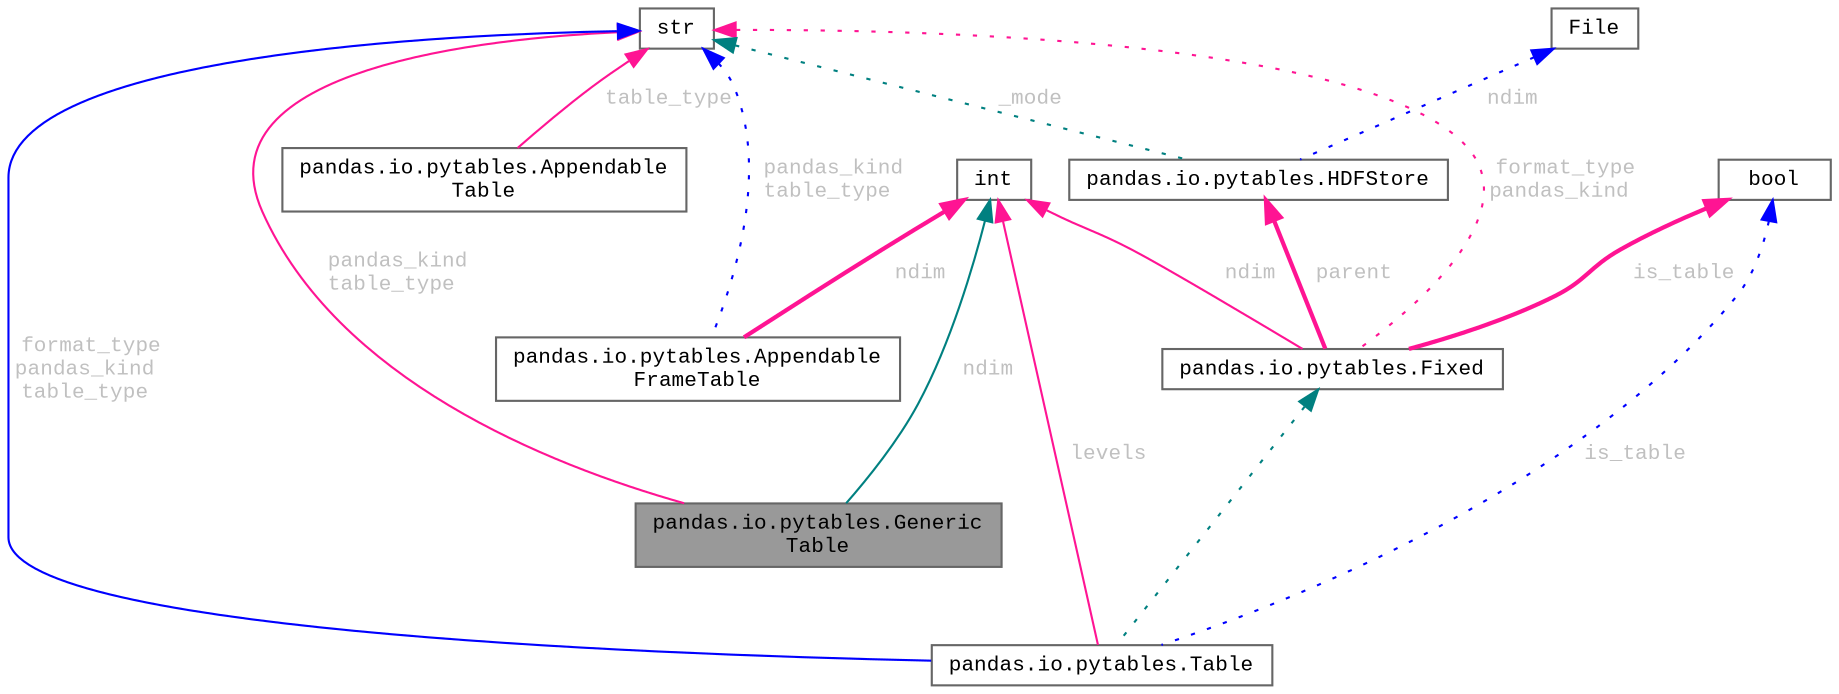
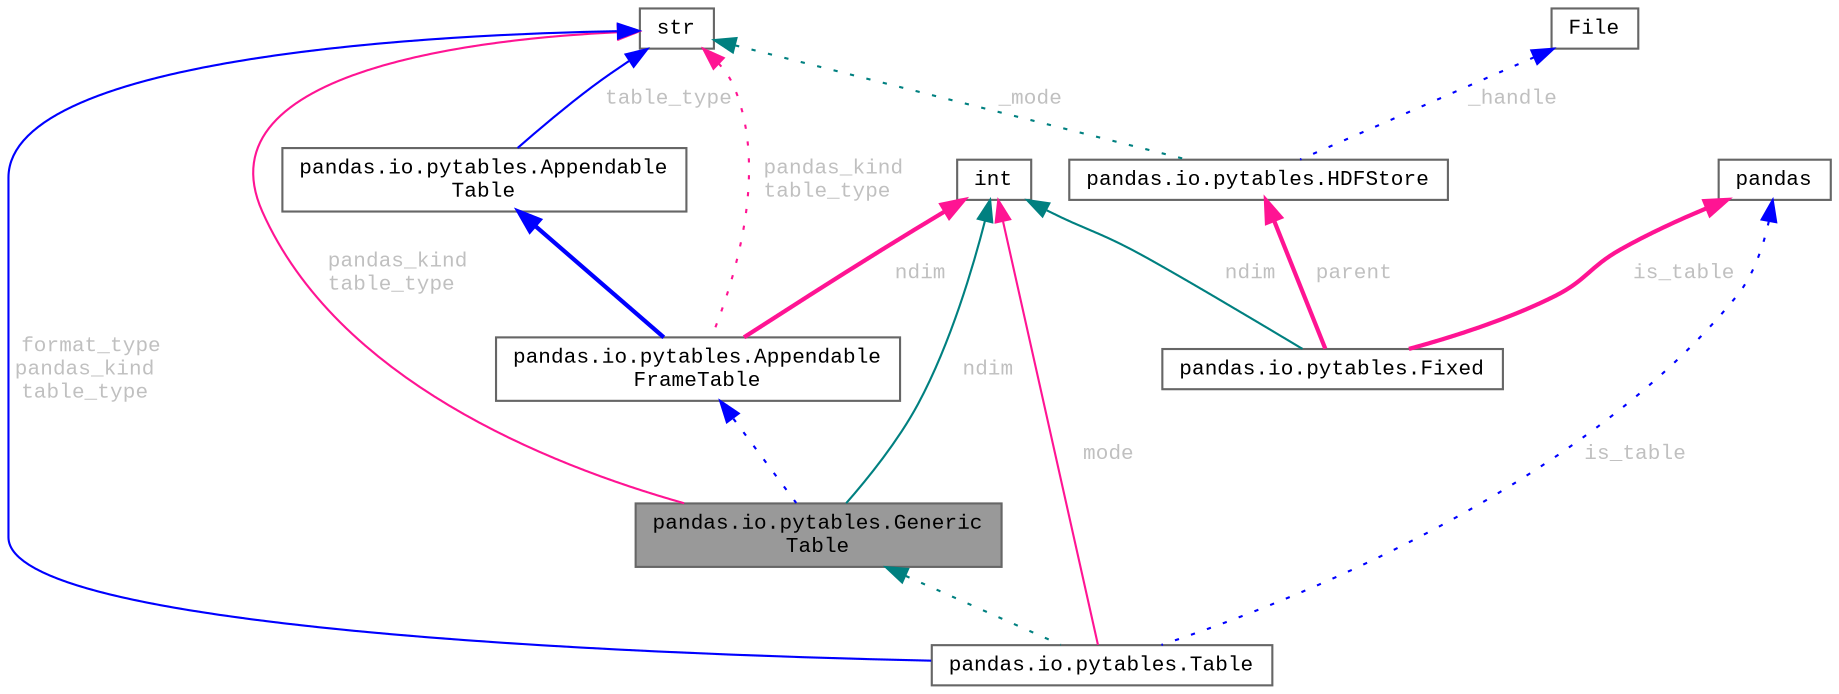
(1237, 62) -> none
(1507, 98) -> (1507, 98)
(572, 103) -> (572, 103)
(1775, 180) -> (1775, 180)
(747, 199) -> (747, 199)
(1177, 275) -> (1177, 275)
none -> (599, 281)
(1103, 454) -> (1103, 454)
none -> (765, 461)
(1211, 526) -> (983, 610)
